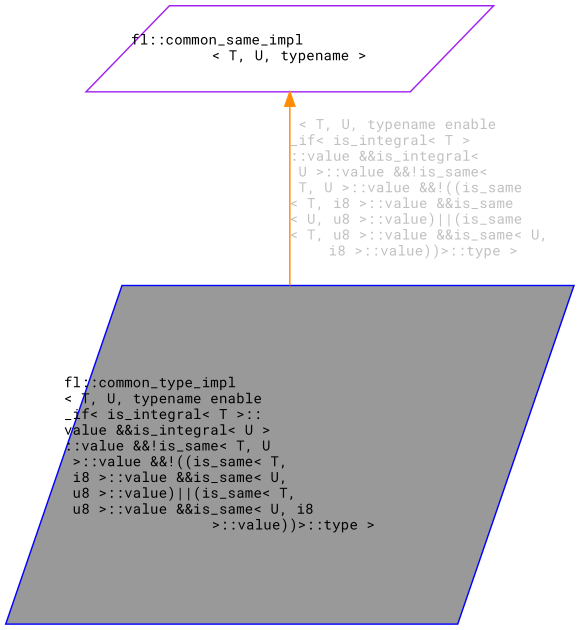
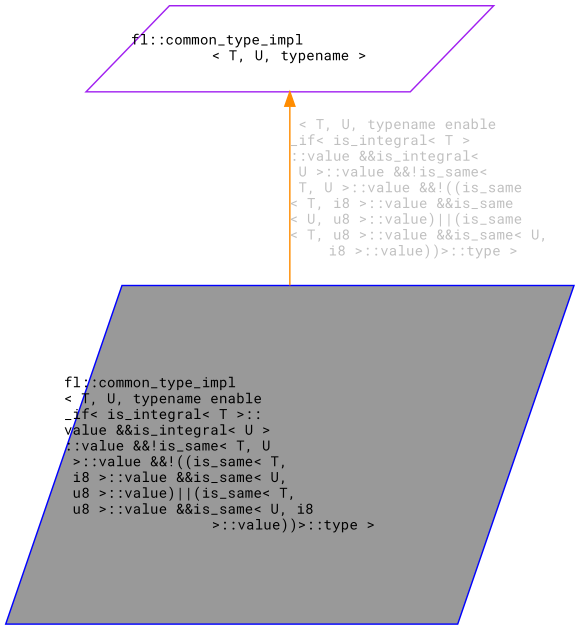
(290, 49) -> (290, 49)
